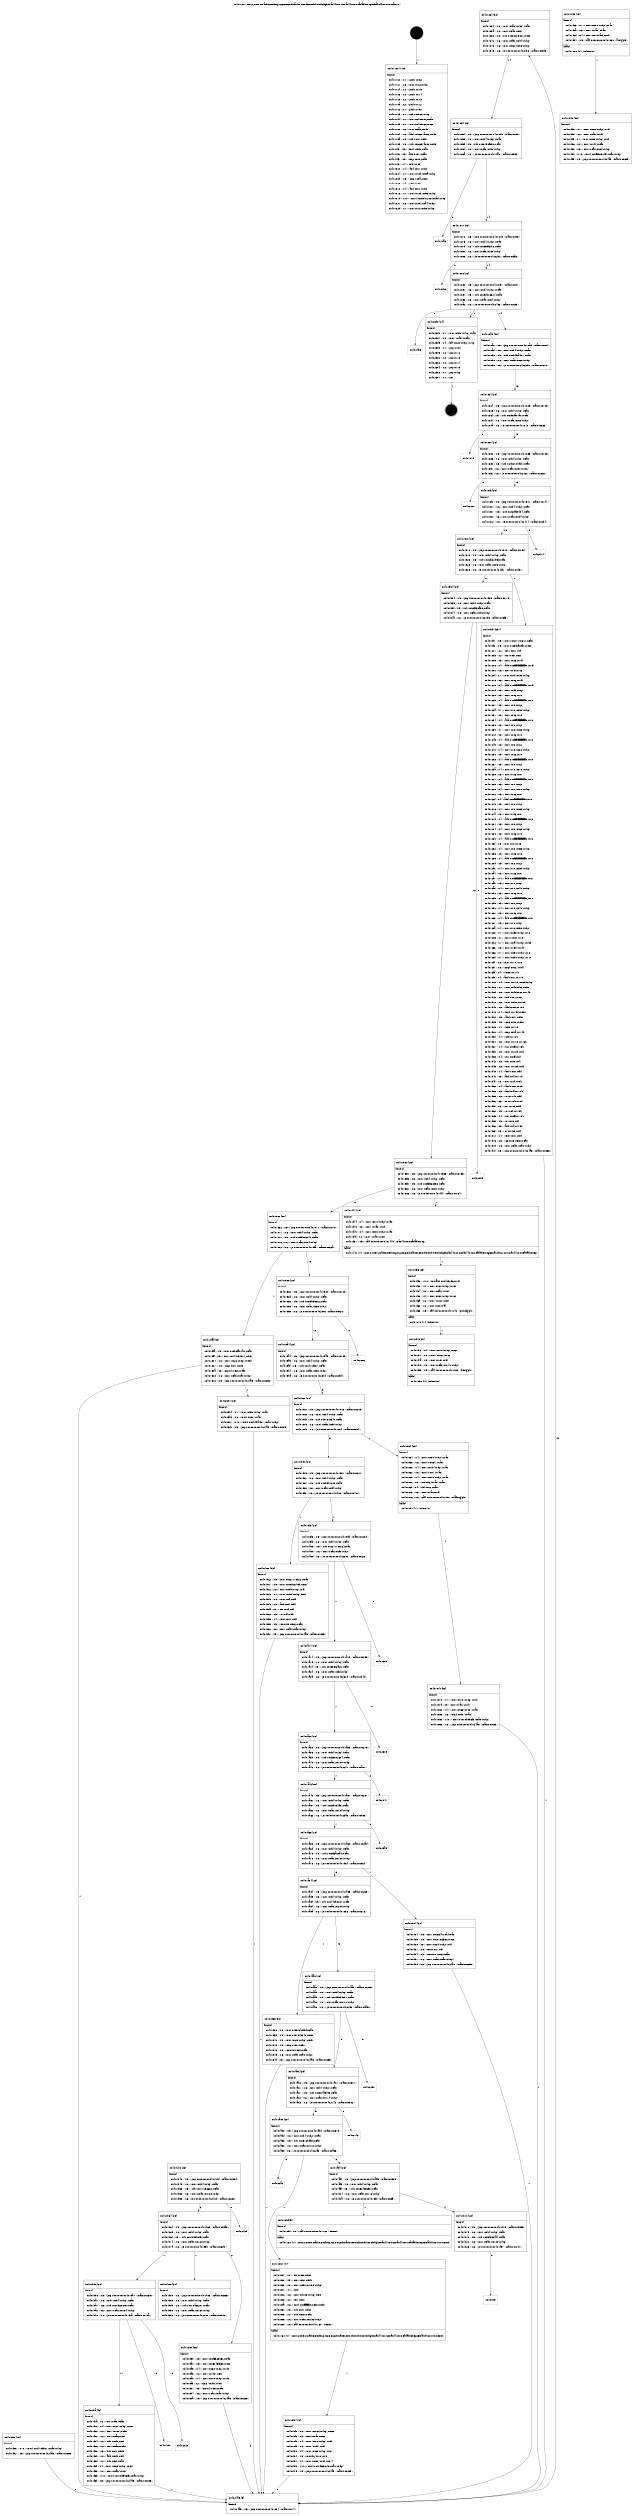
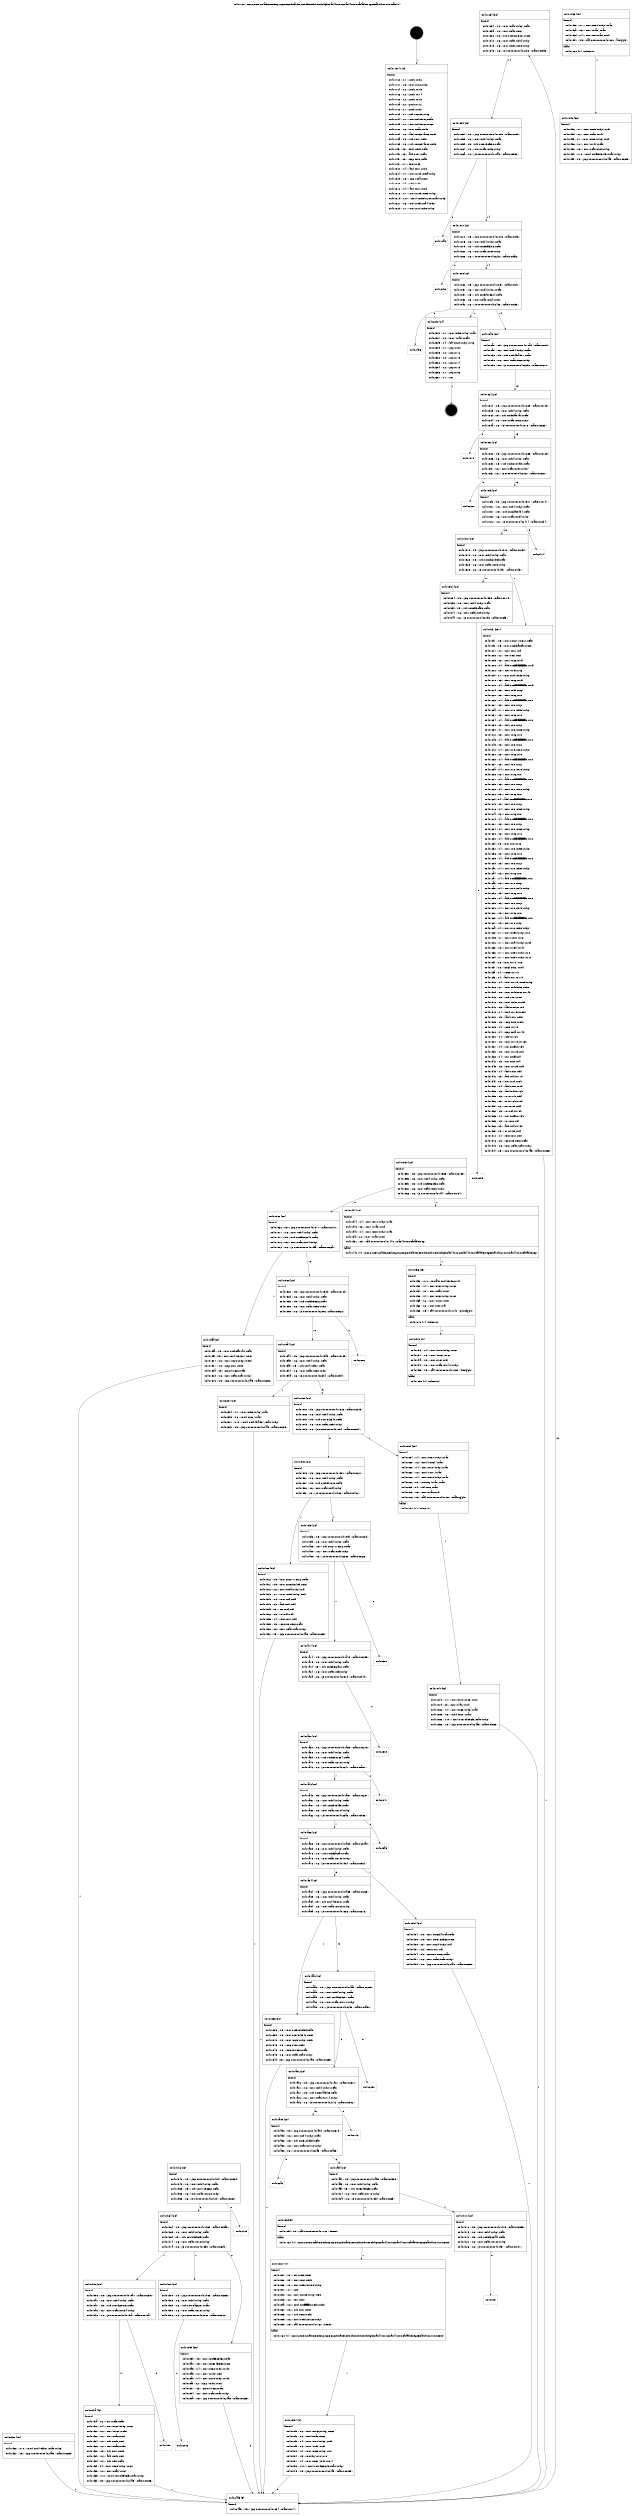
(447, 889) -> none
(246, 1390) -> (282, 1388)
(335, 1706) -> none
(281, 2207) -> (362, 2252)
(165, 2378) -> (174, 2379)
